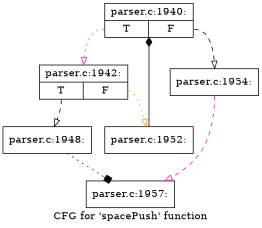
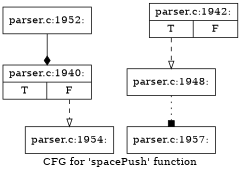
(89, 39) -> none
(139, 103) -> none
(205, 143) -> none
